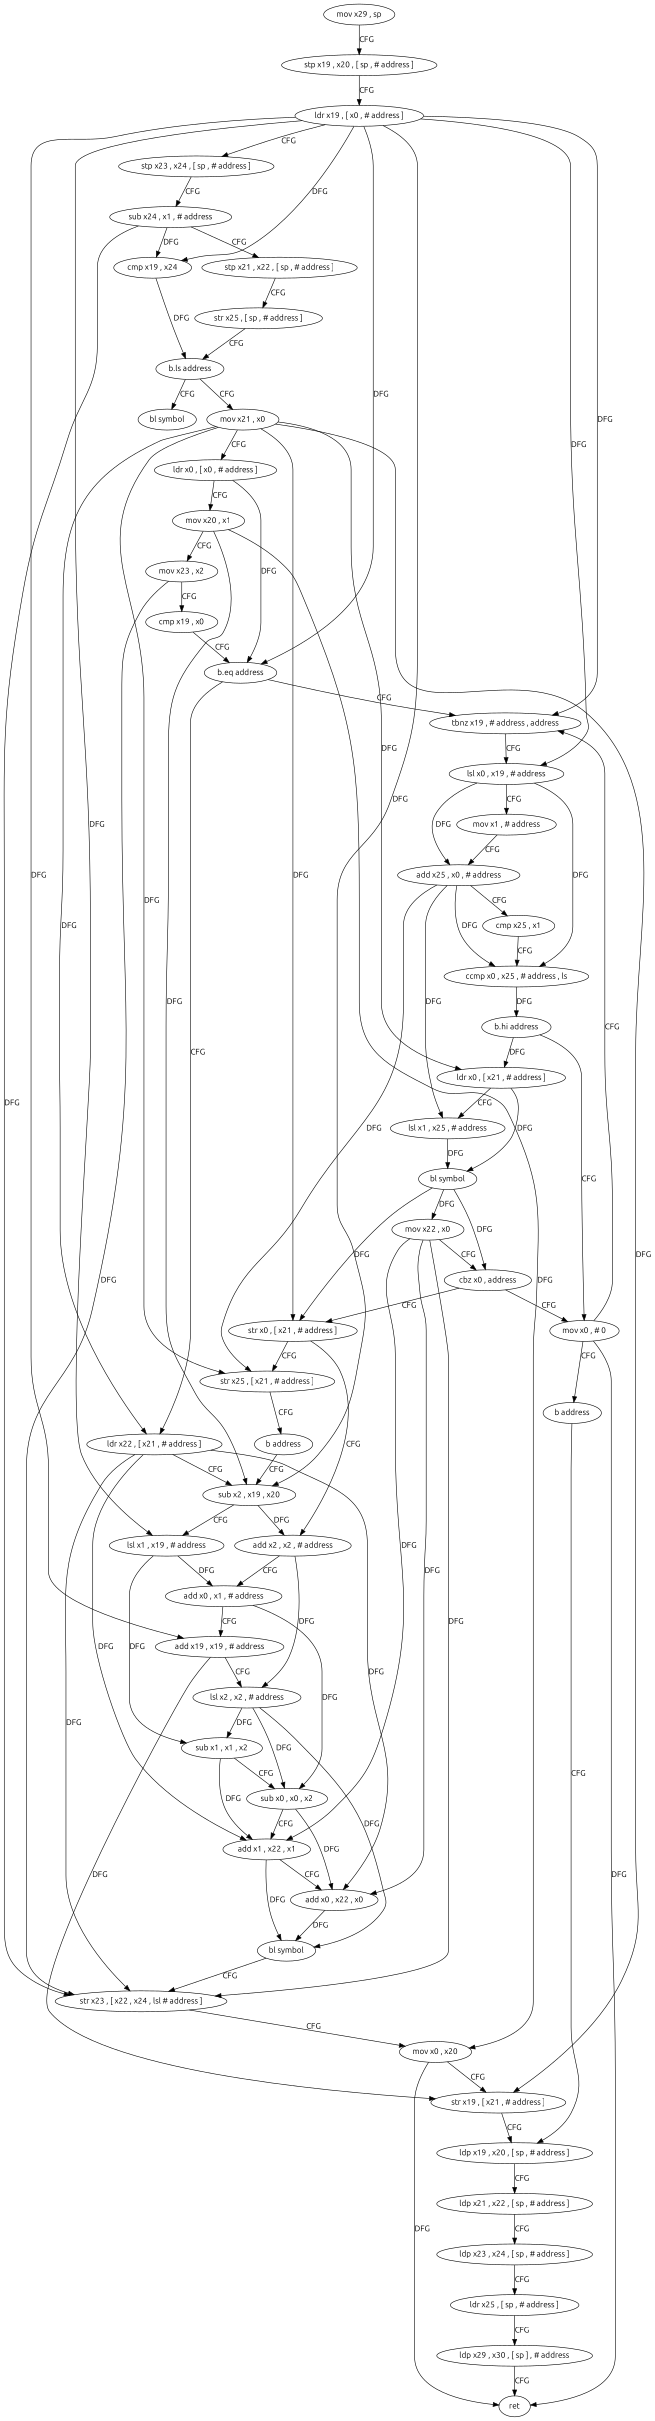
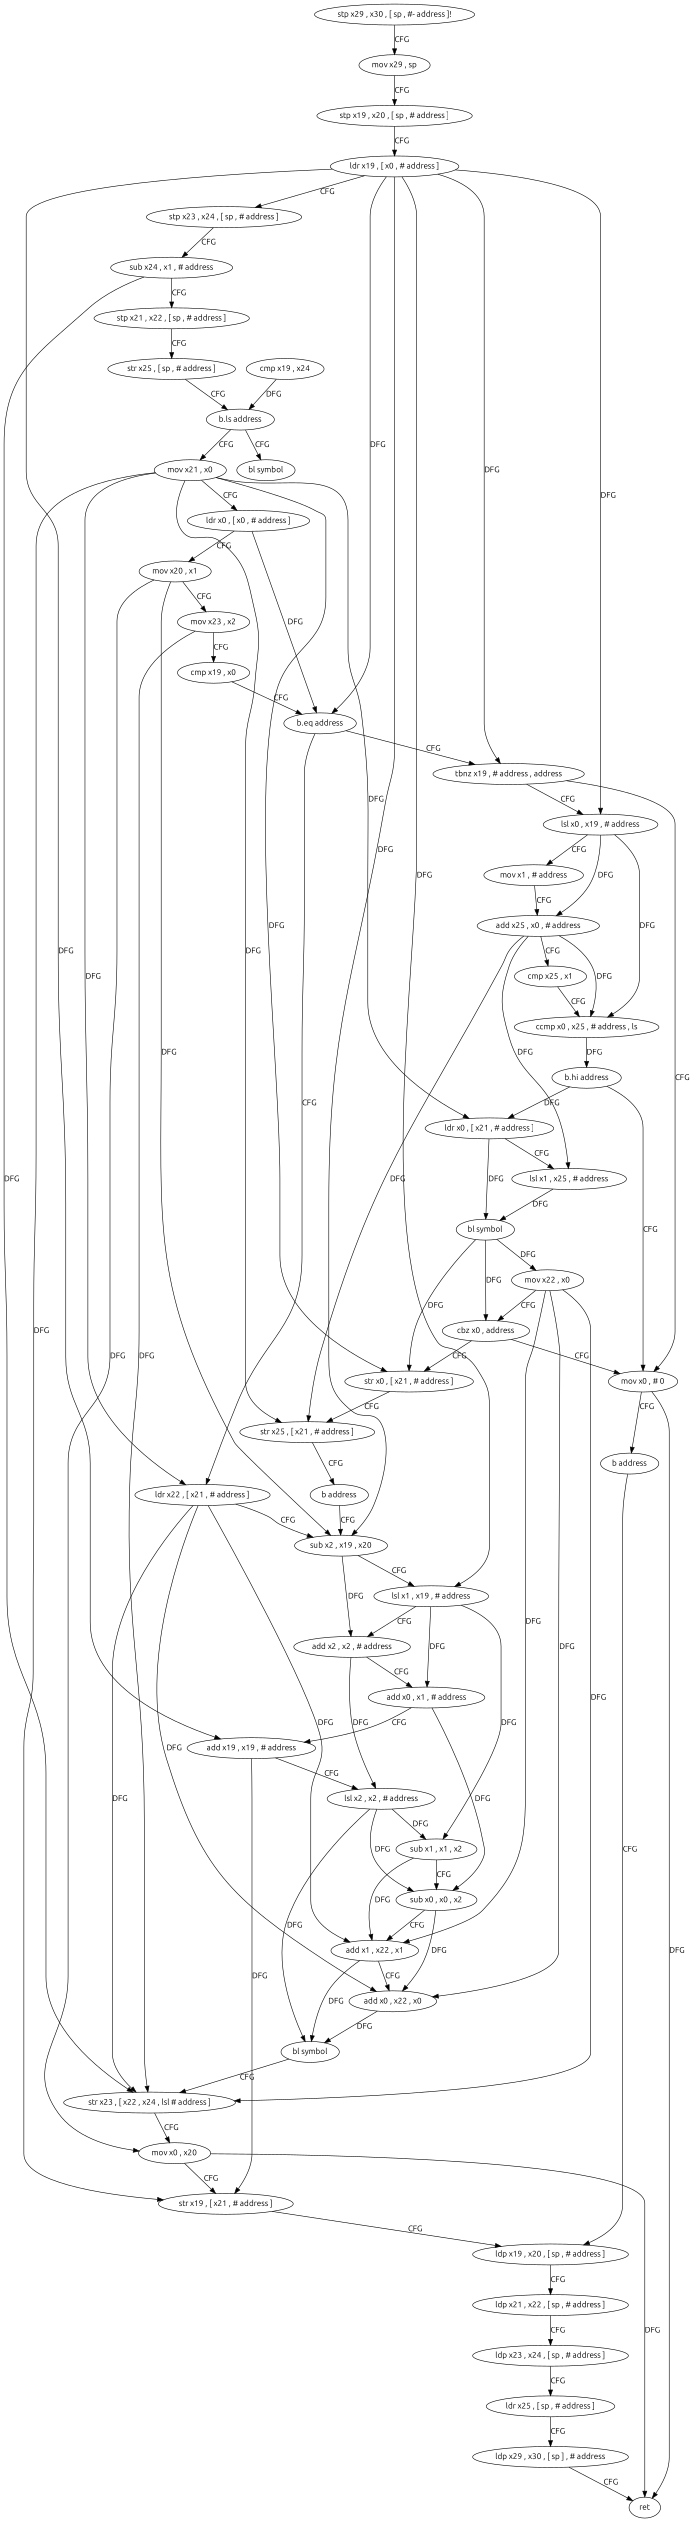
none -> (395, 15)
(287, 216) -> none
(163, 240) -> none
(605, 1019) -> (675, 1037)
(346, 1434) -> (394, 1620)
